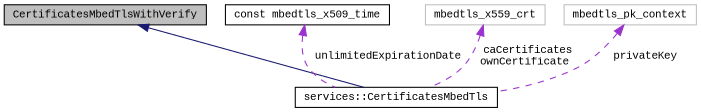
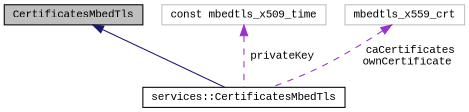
(105, 15) -> (74, 15)
(307, 15) -> (244, 15)
(630, 15) -> none
(385, 56) -> (279, 56)
